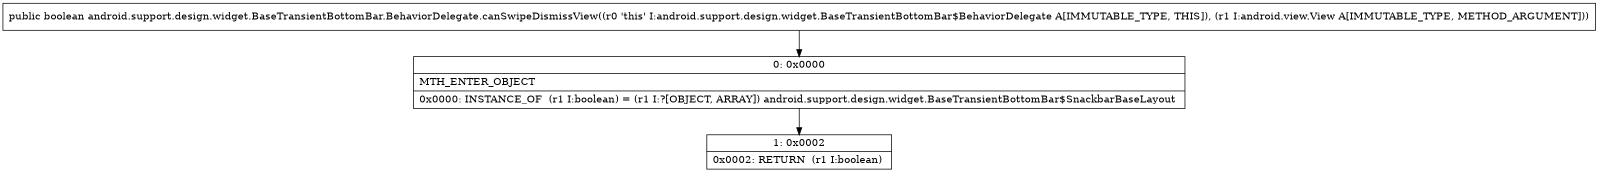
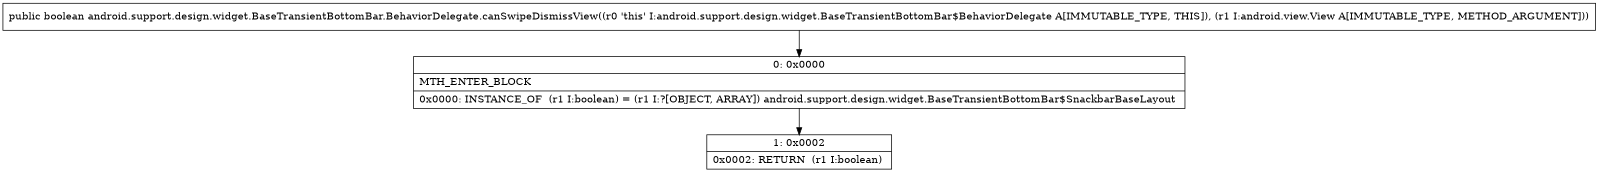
(477, 82) -> (476, 82)
